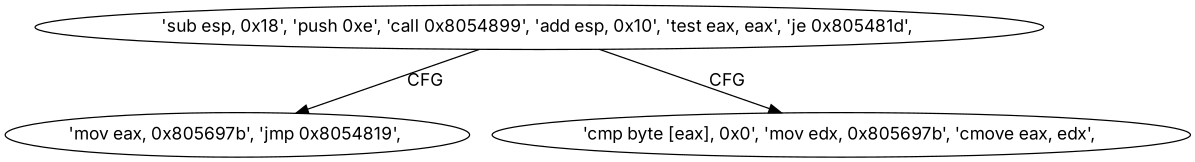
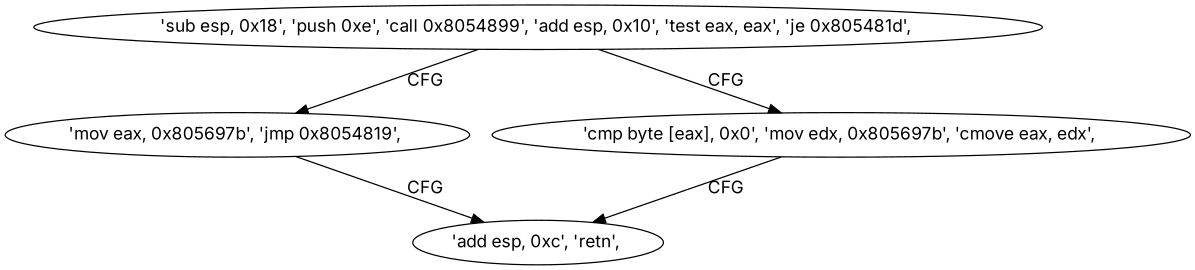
none -> (538, 243)
